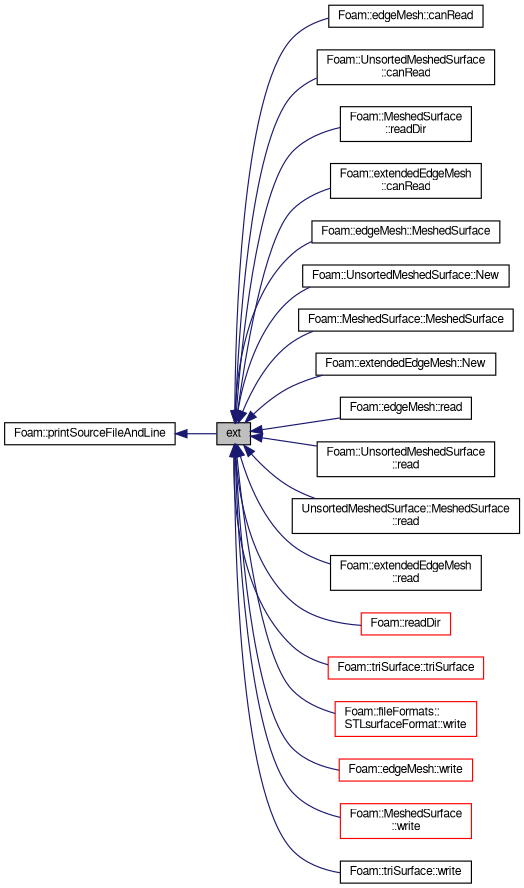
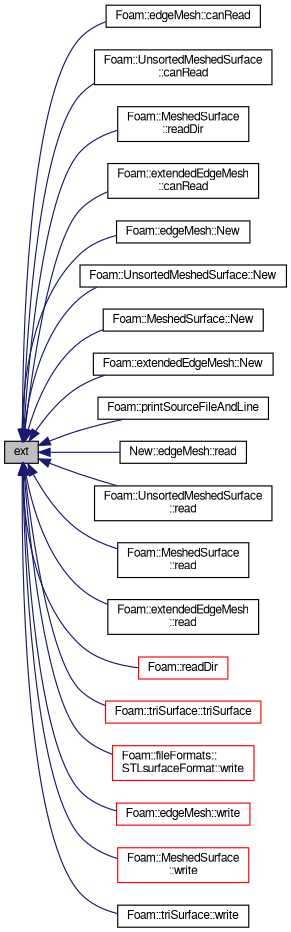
(406, 232) -> (183, 232)
(406, 320) -> (183, 320)
(406, 408) -> (183, 452)
(202, 434) -> (86, 429)
(406, 516) -> (183, 560)
